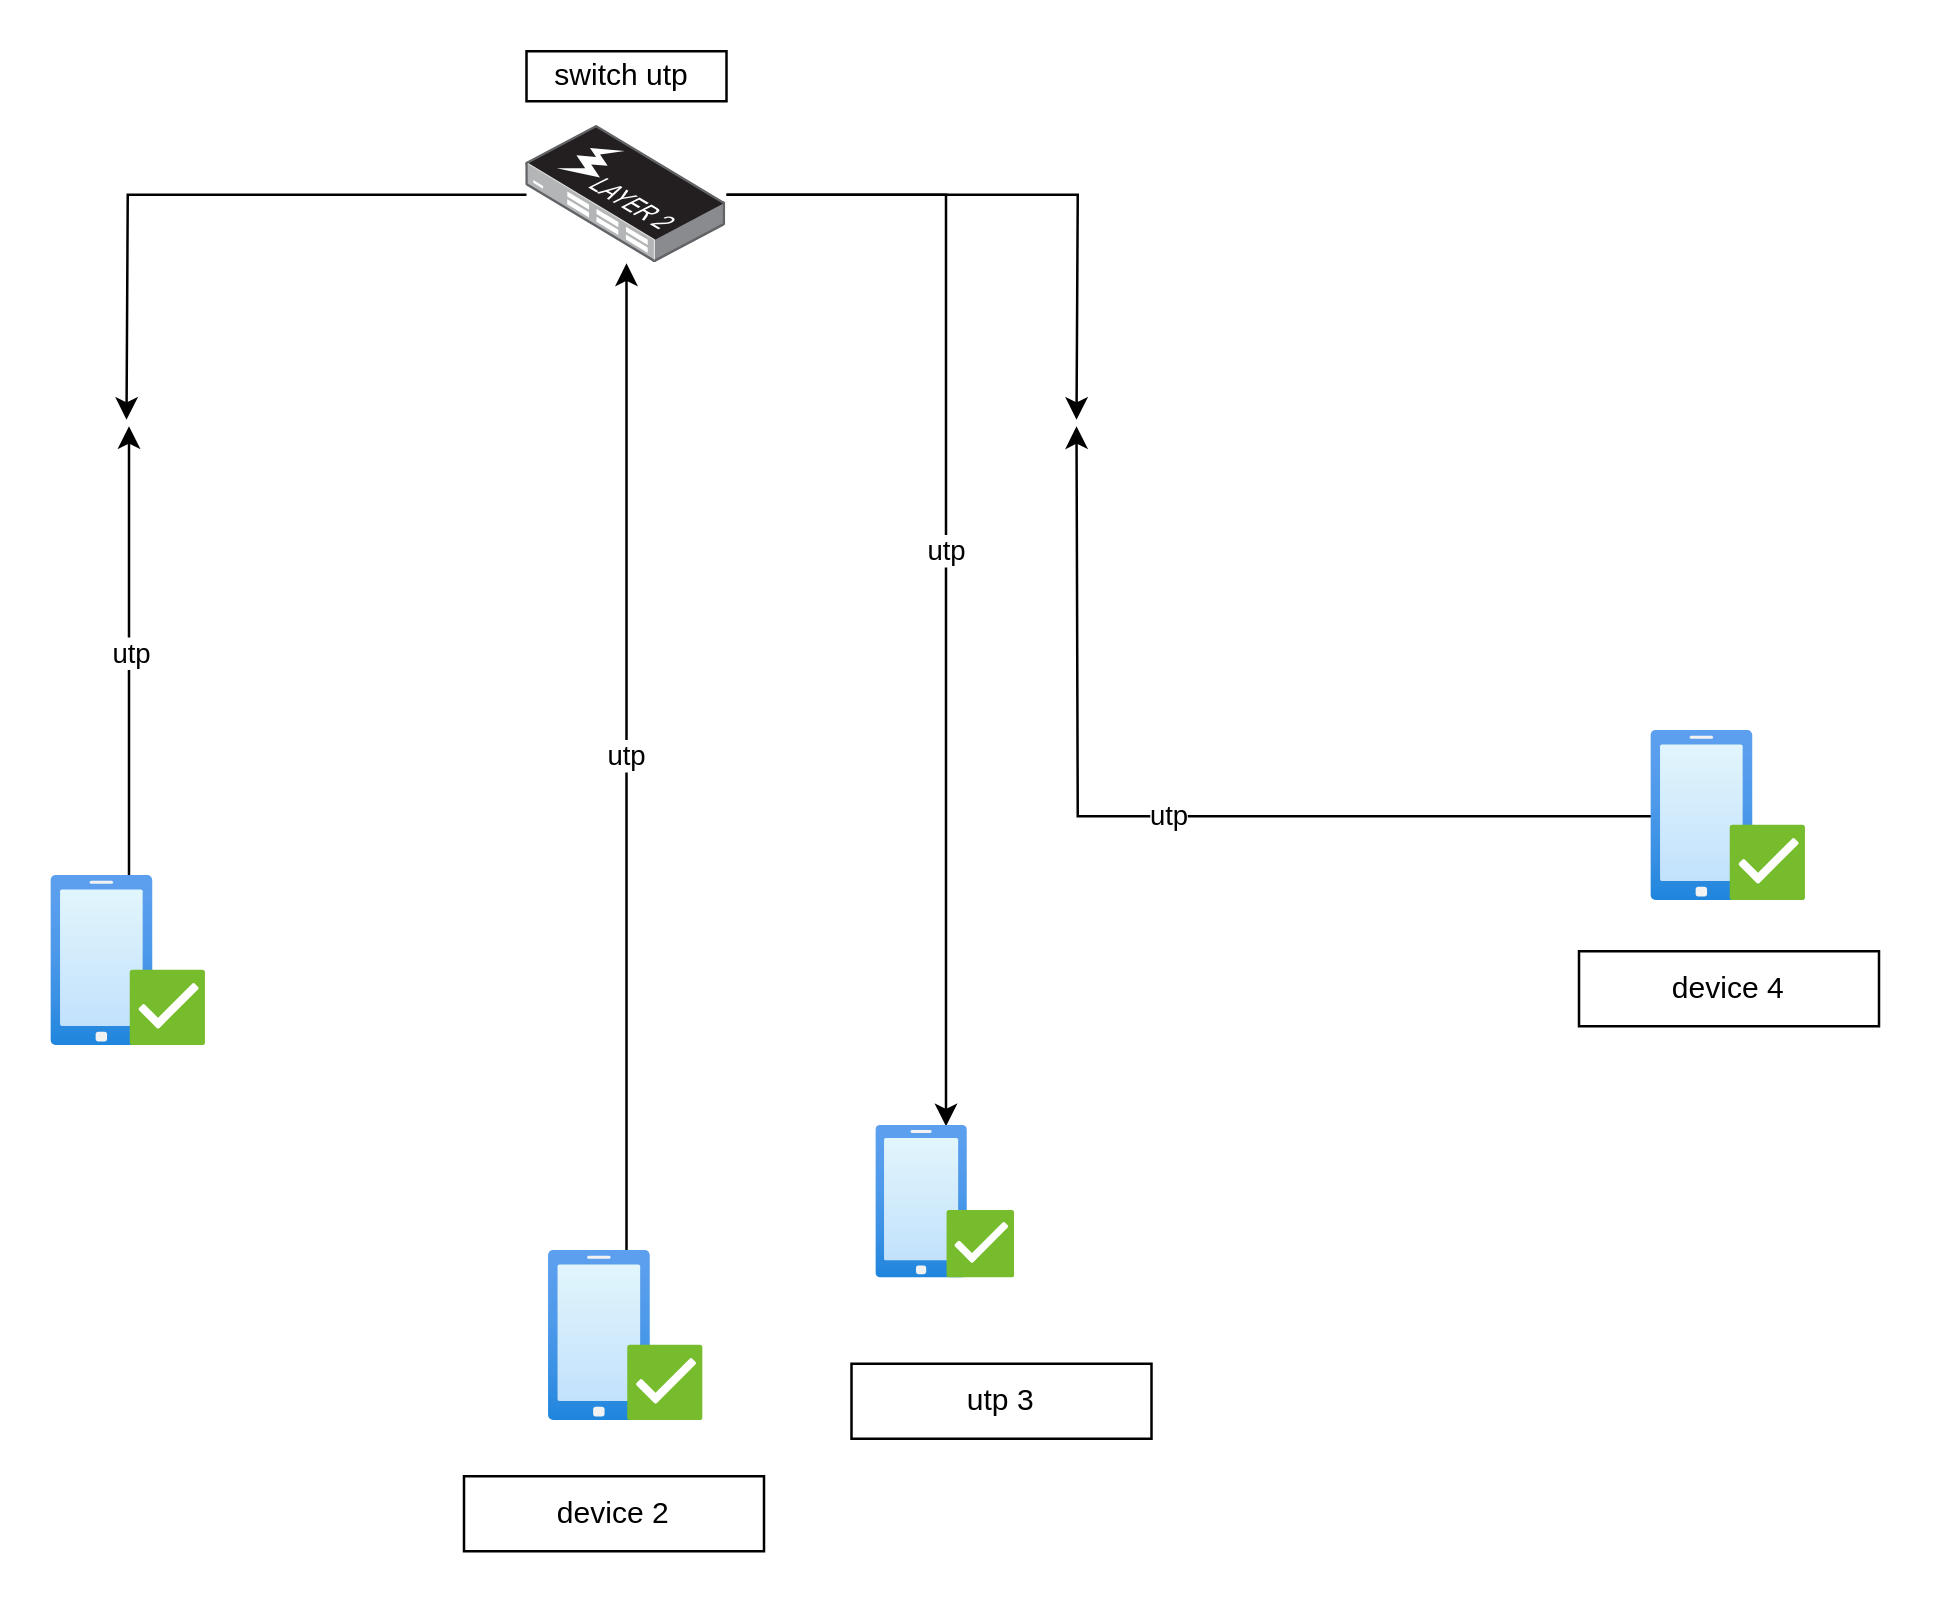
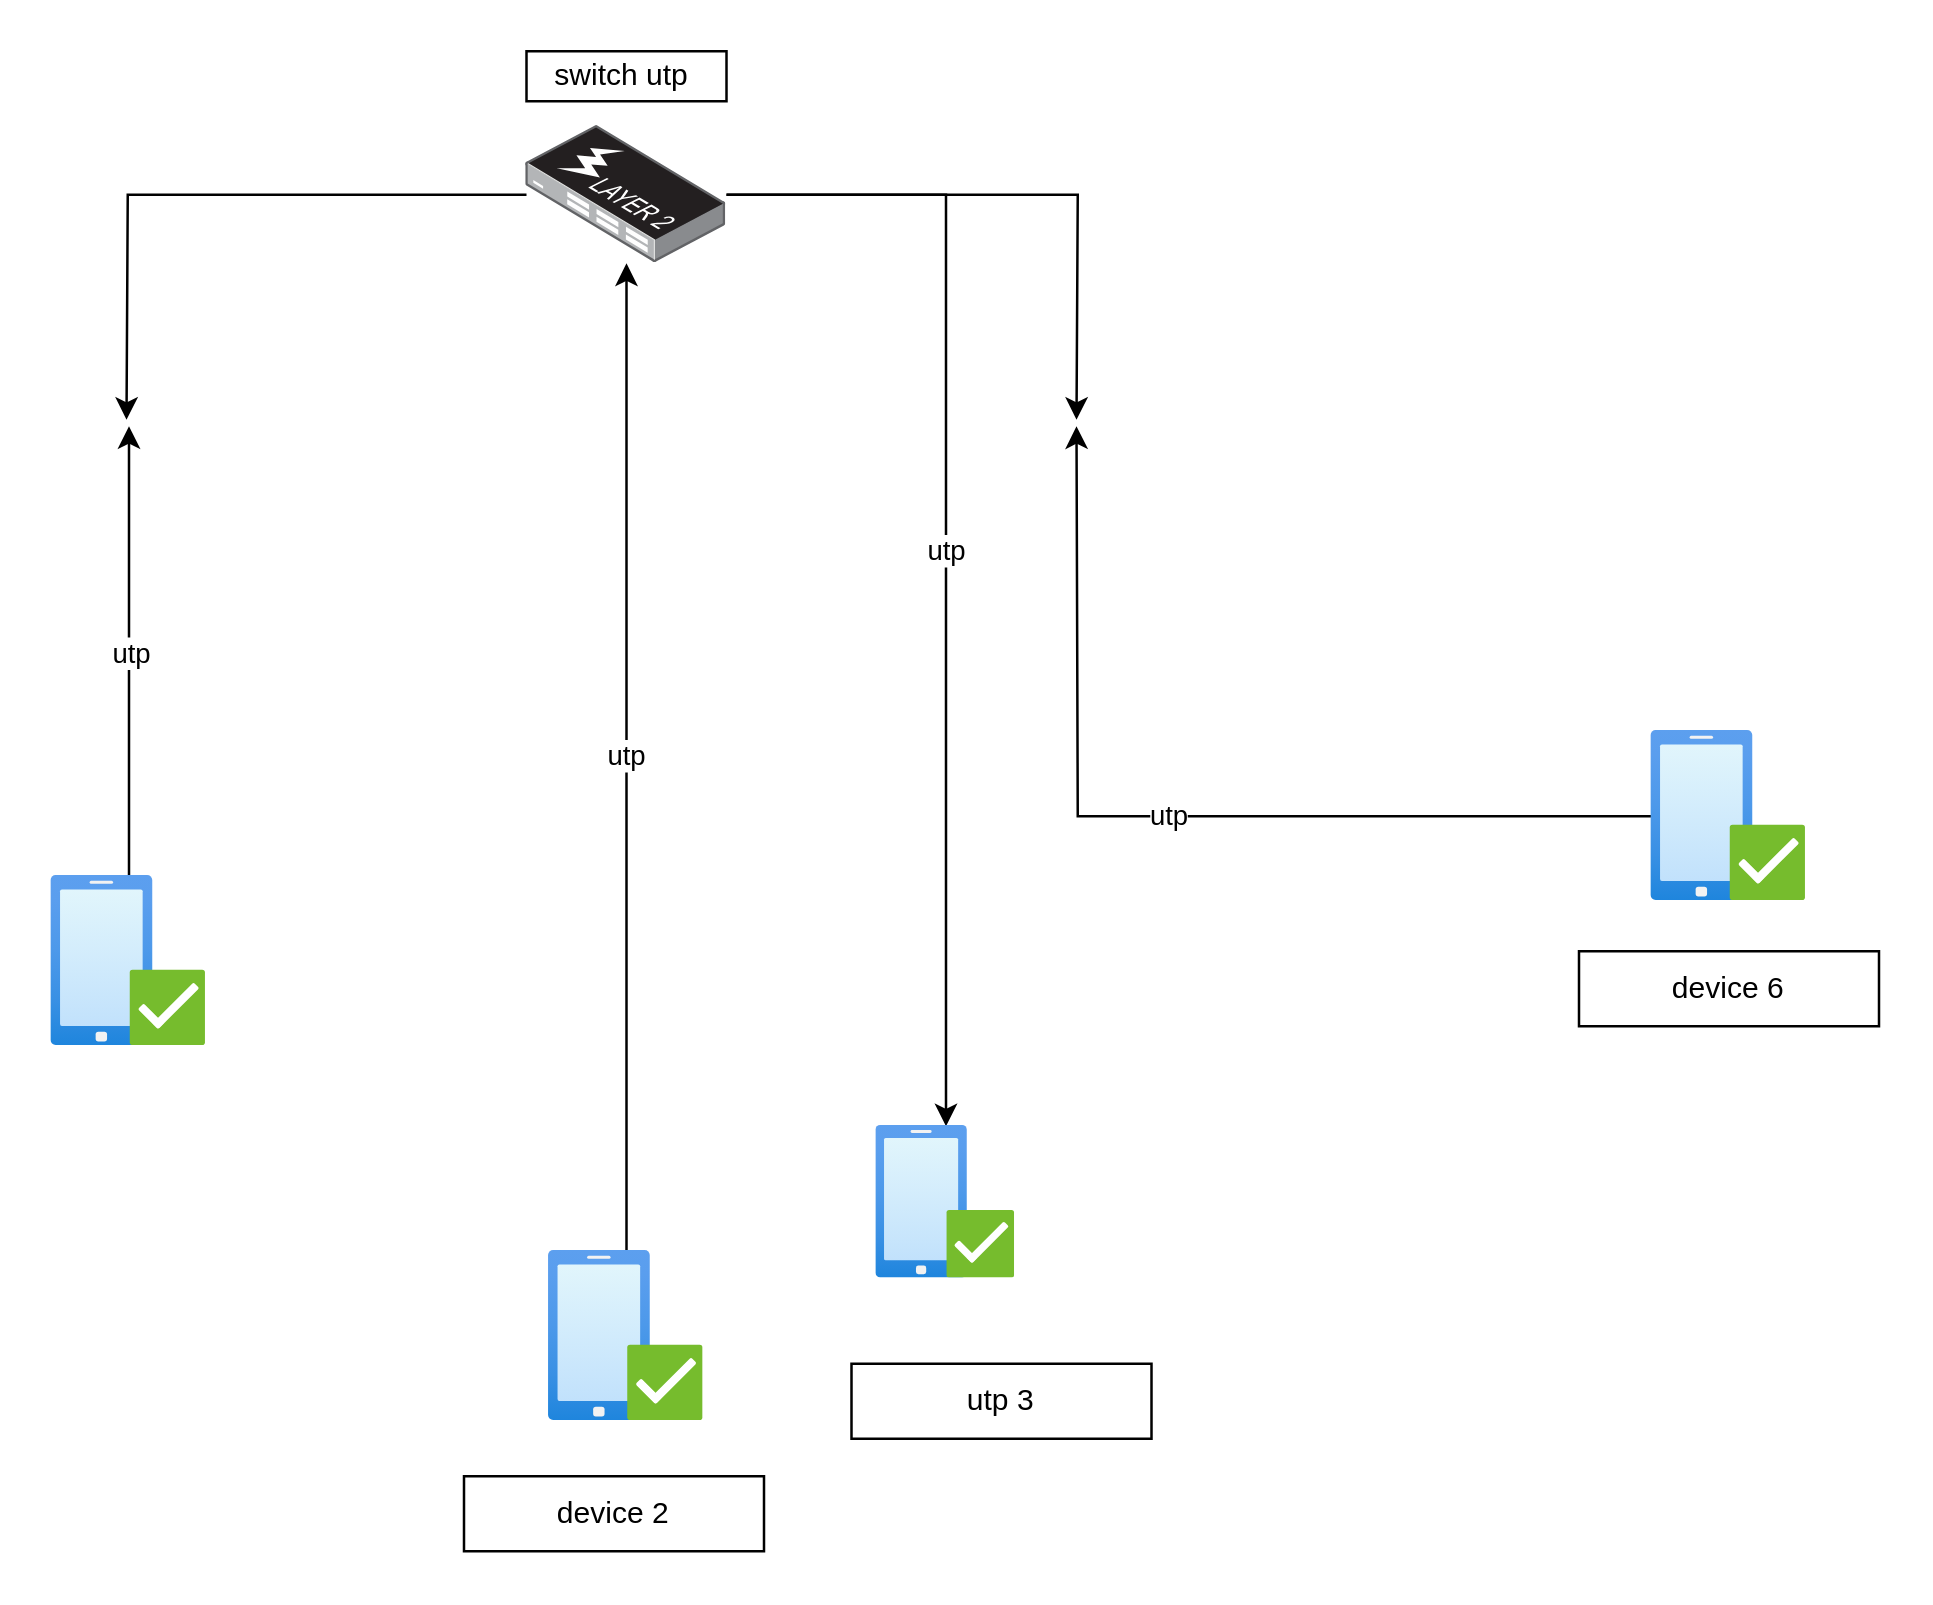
(1729, 989) -> (1729, 989)
